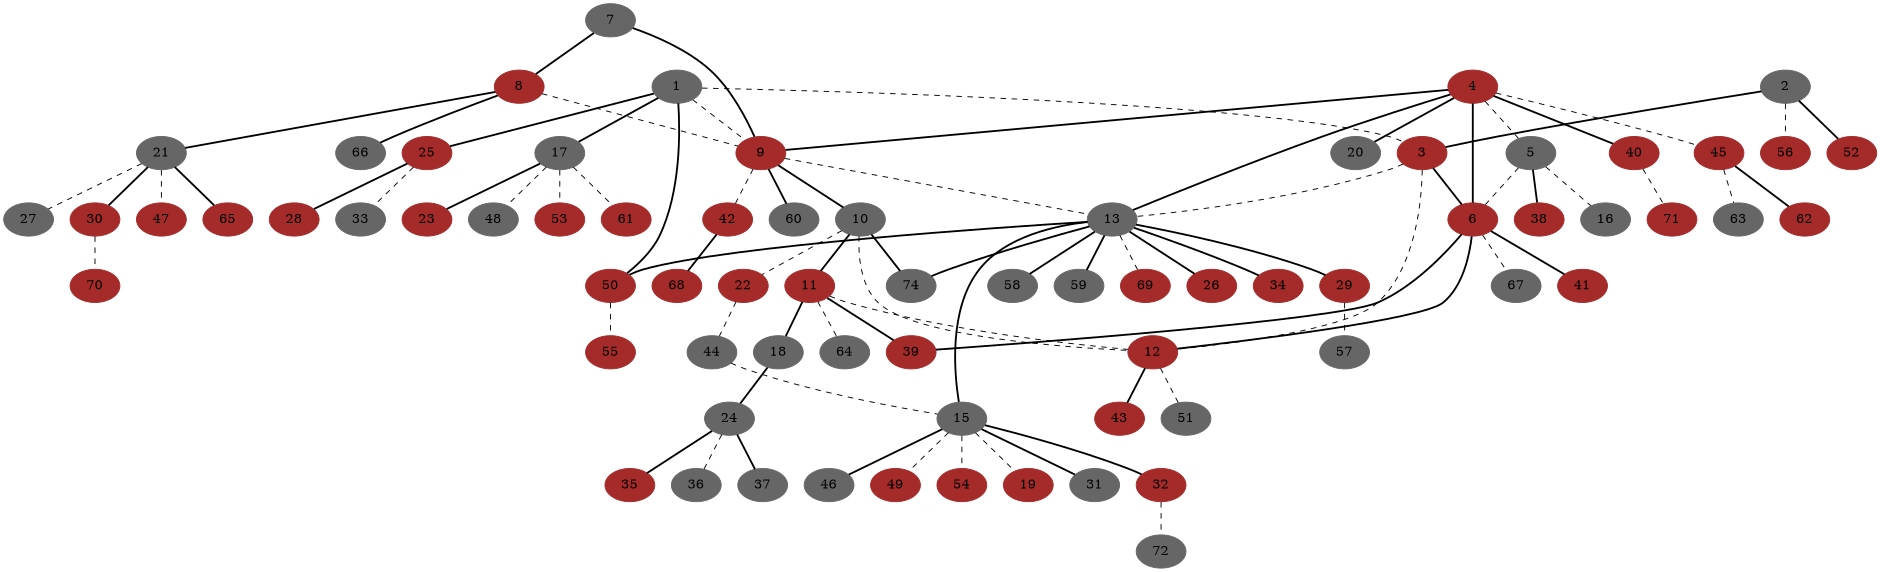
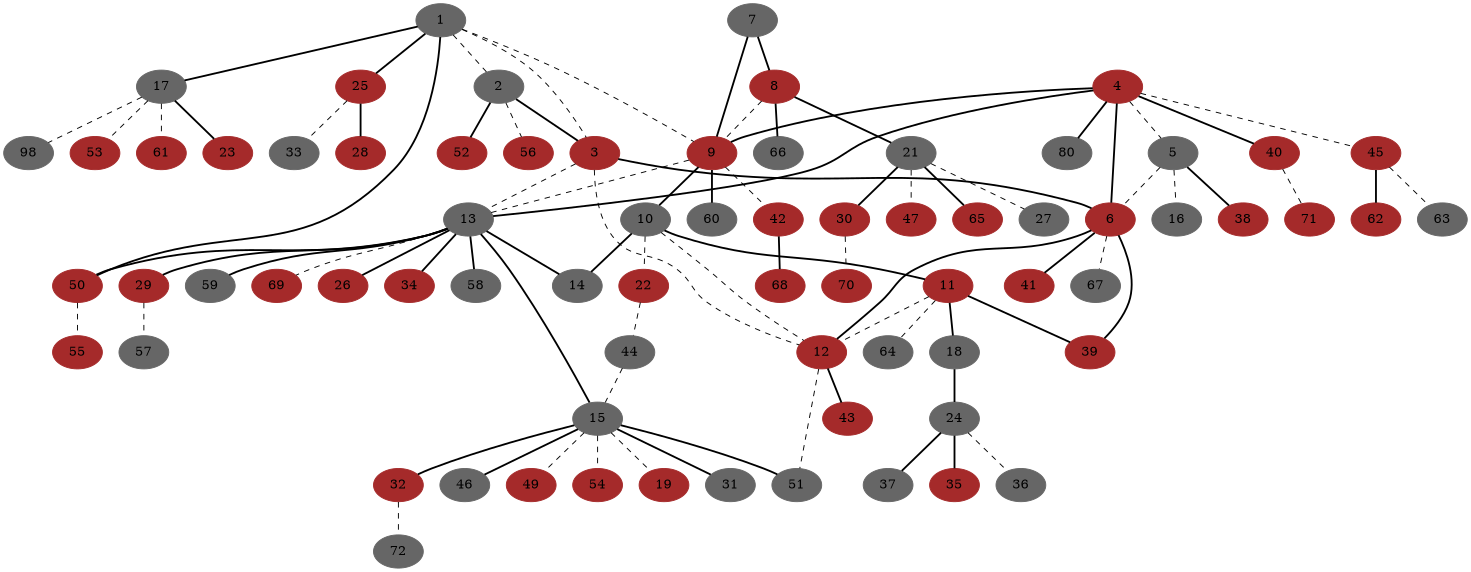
none -> (470, 54)
(1356, 153) -> (1067, 153)
(493, 219) -> (29, 153)
(911, 286) -> (577, 286)
none -> (700, 447)
